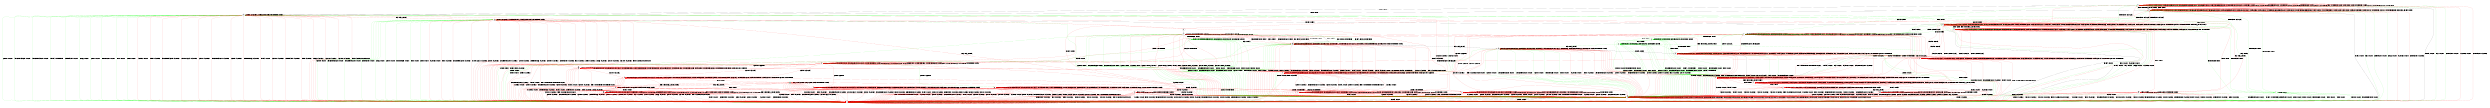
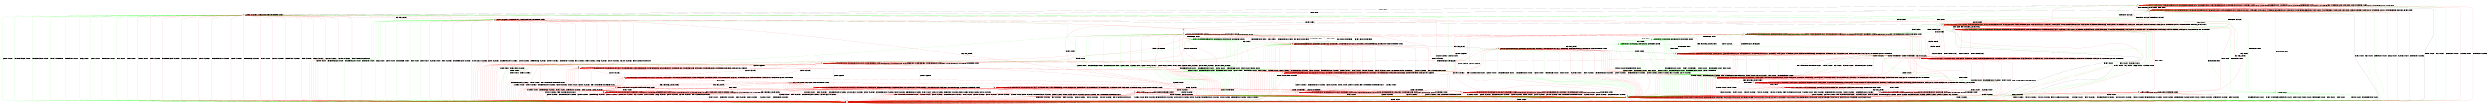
(2250, 13) -> (2276, 15)
